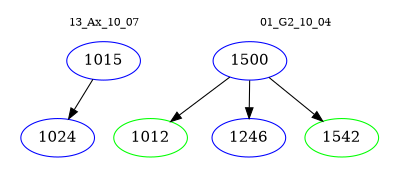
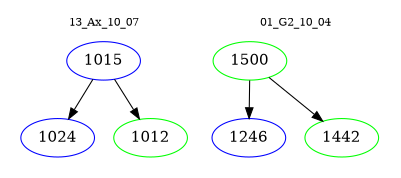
(250, 61) -> (250, 61)
(211, 91) -> (124, 94)
(342, 138) -> (342, 138)
